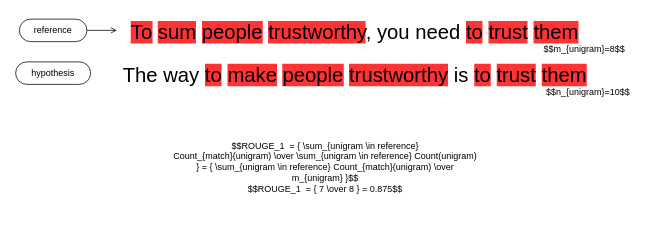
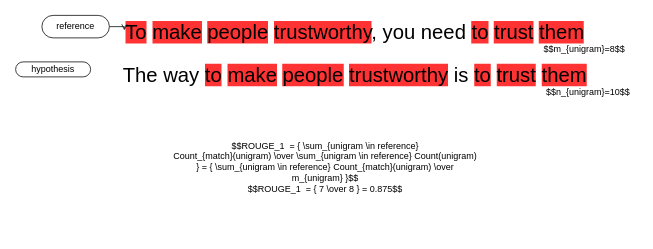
(355, 26) -> (355, 26)
(53, 30) -> (75, 27)
(53, 73) -> (53, 69)
